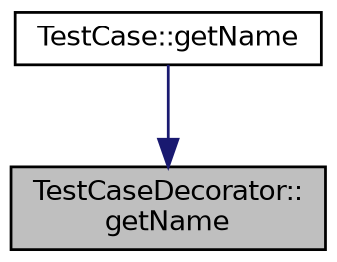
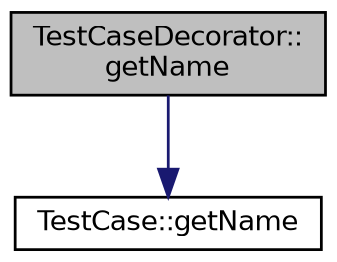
(168, 102) -> (168, 132)
